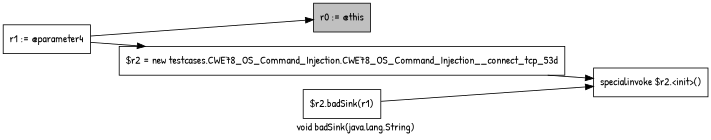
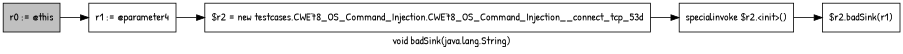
(198, 28) -> (70, 18)
(483, 94) -> (804, 18)
